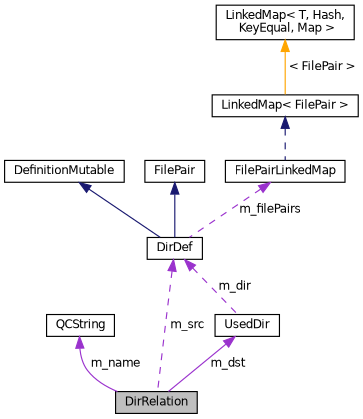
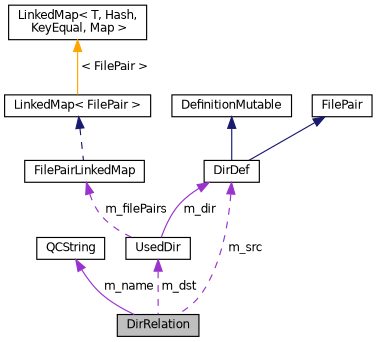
(225, 213) -> (106, 220)
(215, 291) -> (176, 209)
(197, 368) -> (158, 293)
